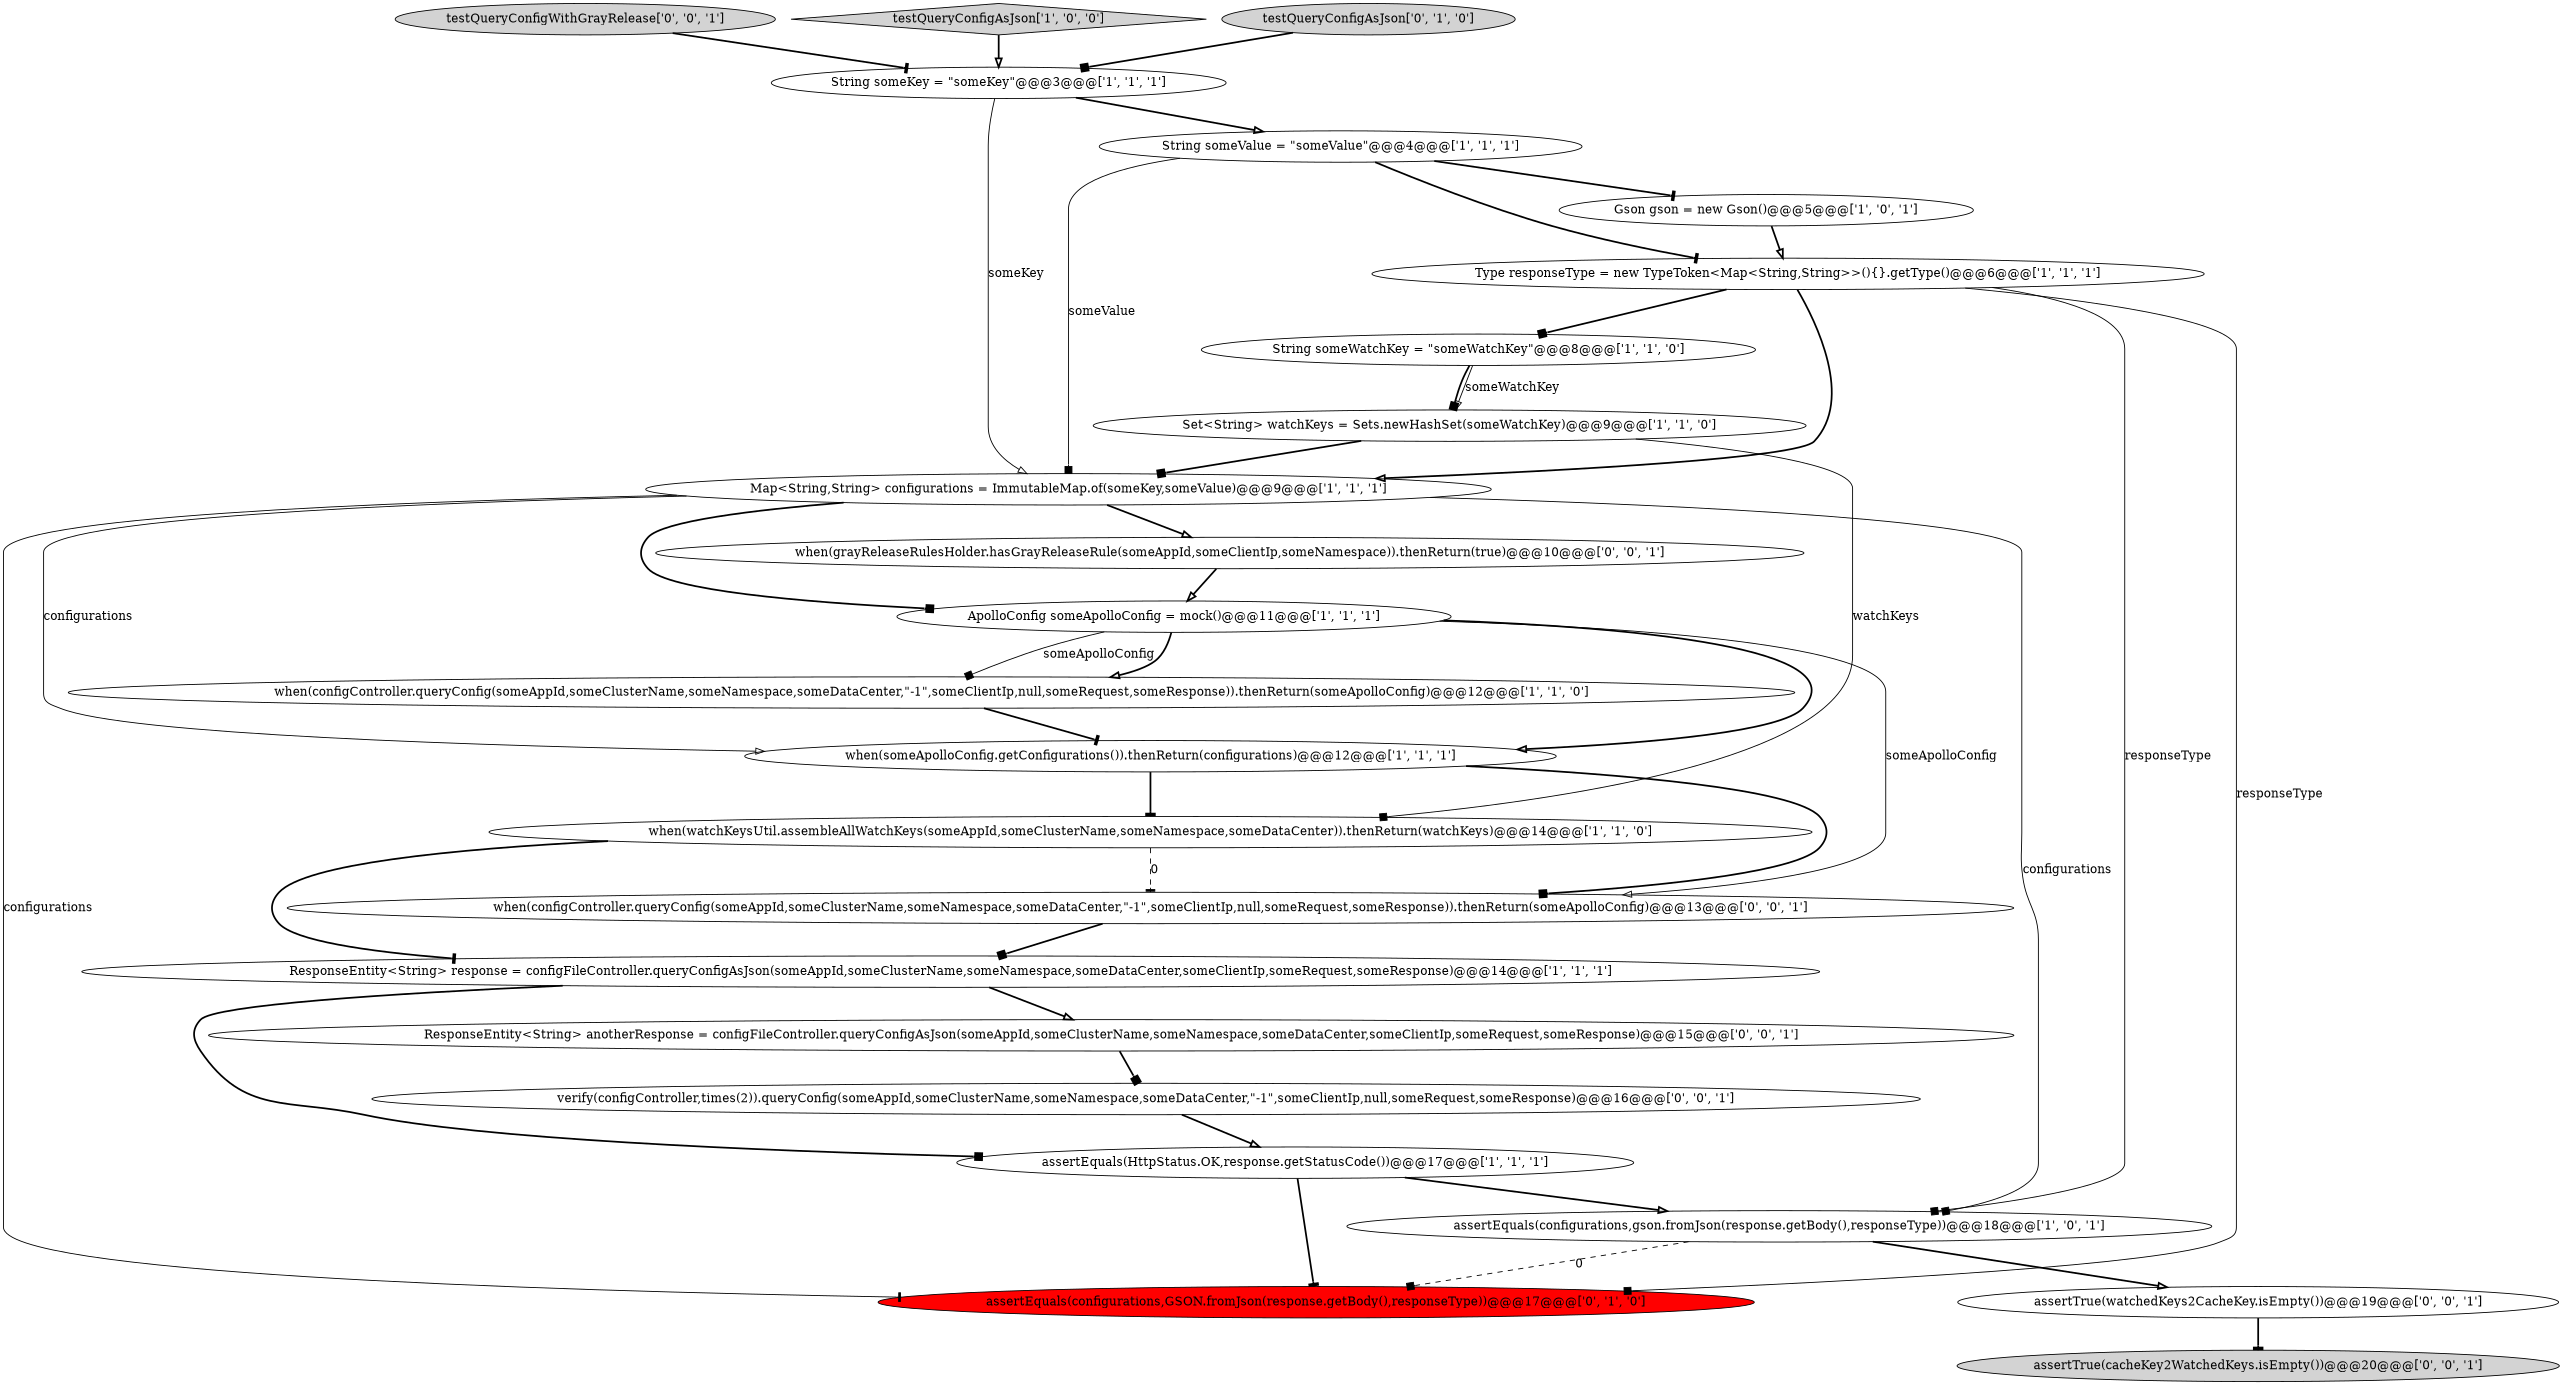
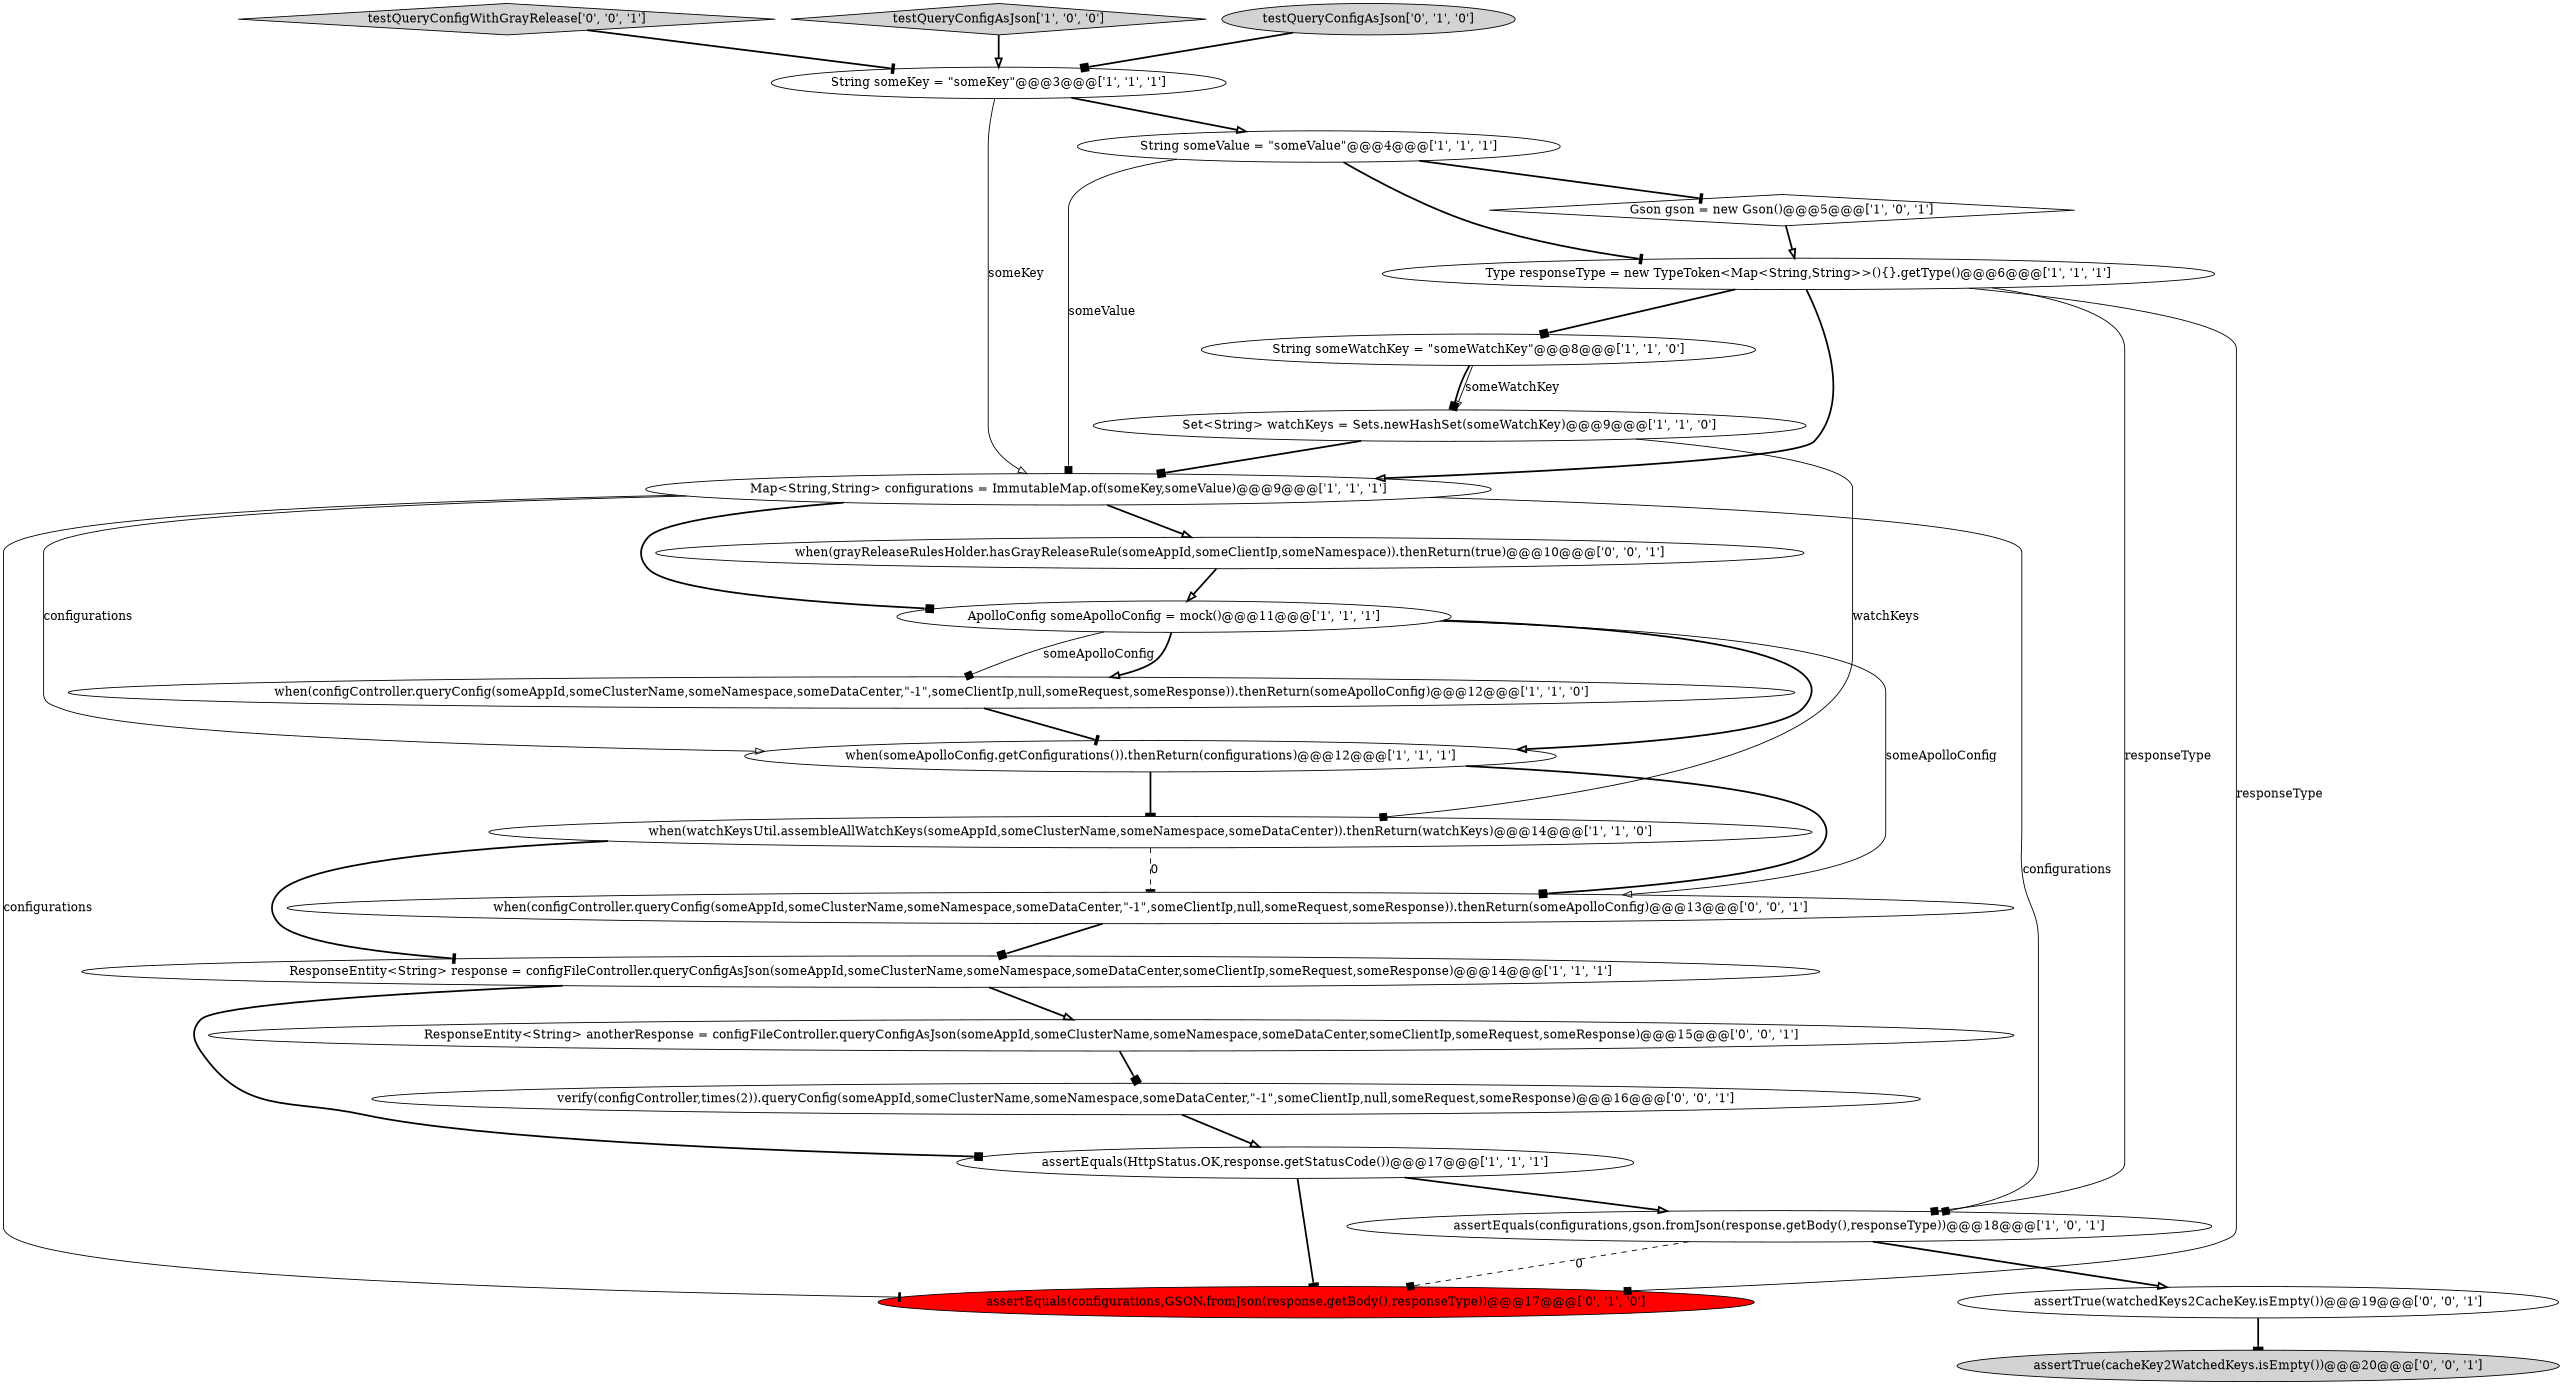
(585, 19) -> (507, 19)
(1766, 210) -> (1782, 210)
